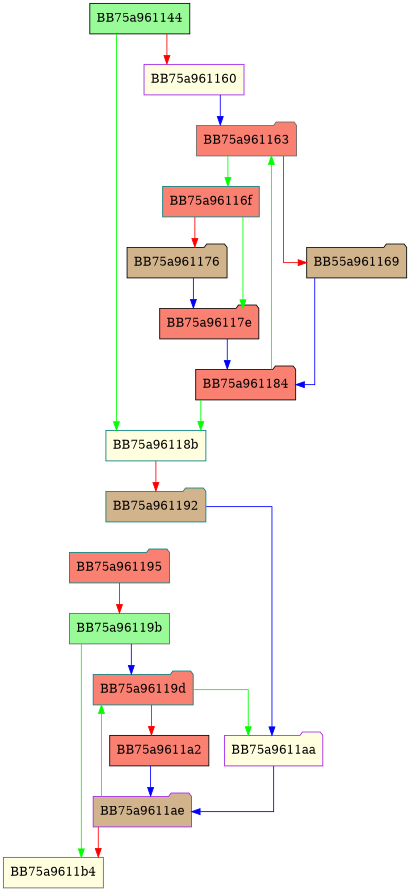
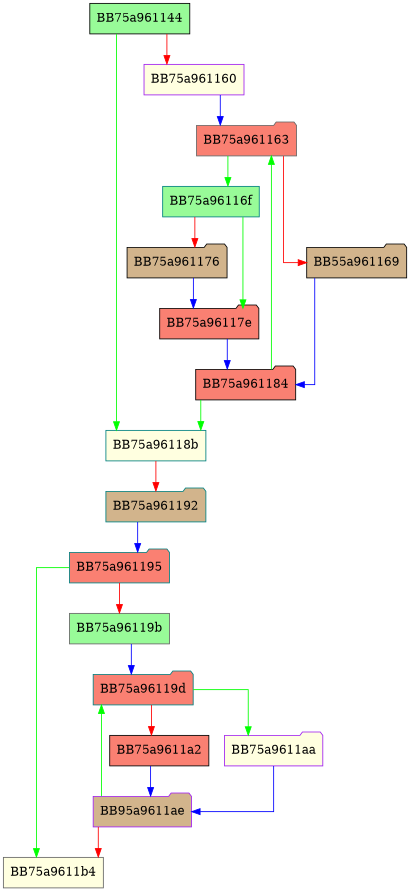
(211, 202) -> (211, 202)
(272, 584) -> (138, 533)
(81, 746) -> (36, 692)
(142, 812) -> (142, 812)
